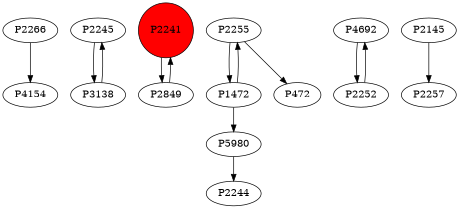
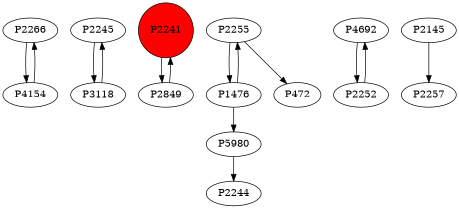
none -> (35, 66)
(98, 95) -> (98, 95)
(234, 95) -> (234, 95)
